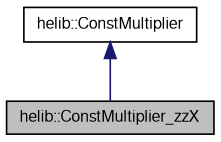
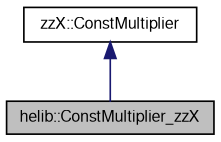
(110, 25) -> (110, 25)
